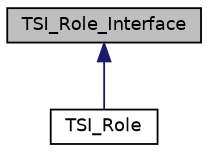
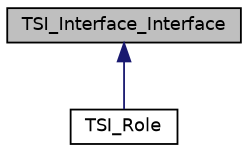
(104, 25) -> (124, 25)
